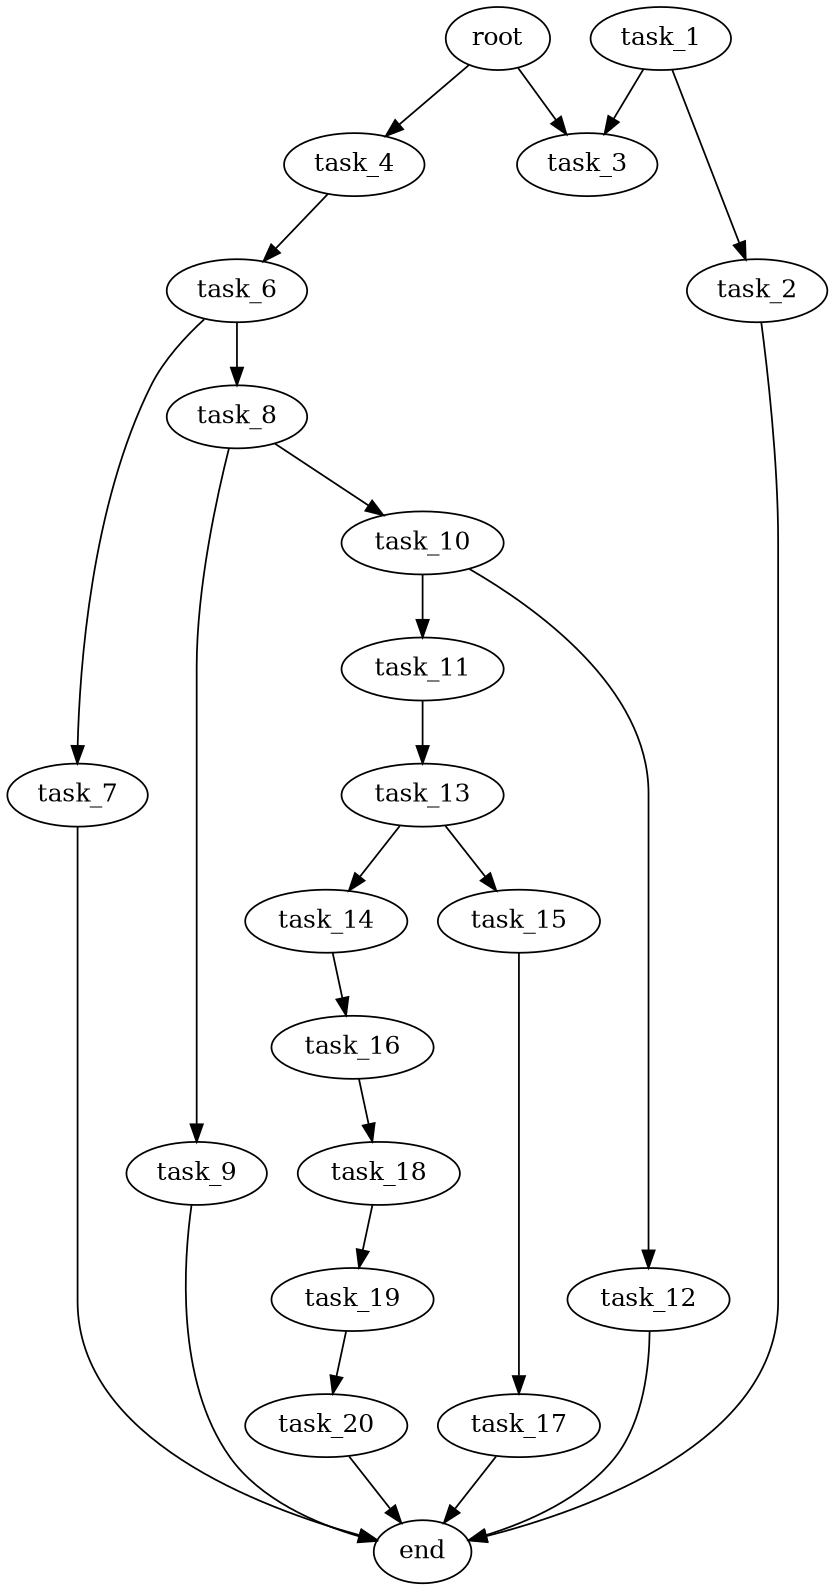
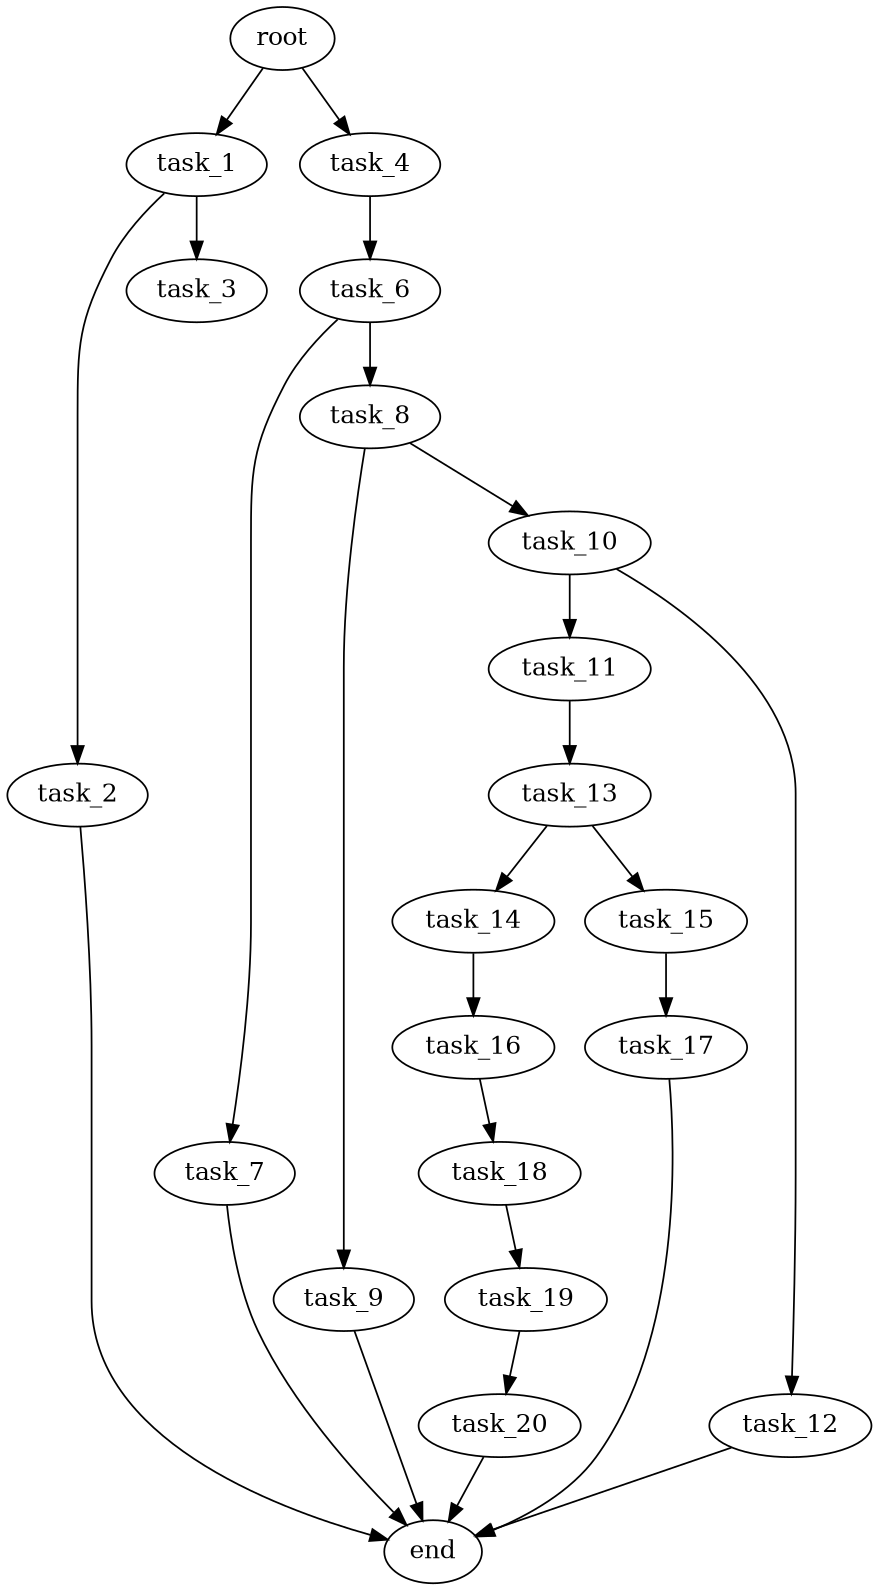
(537, 94) -> (245, 94)
